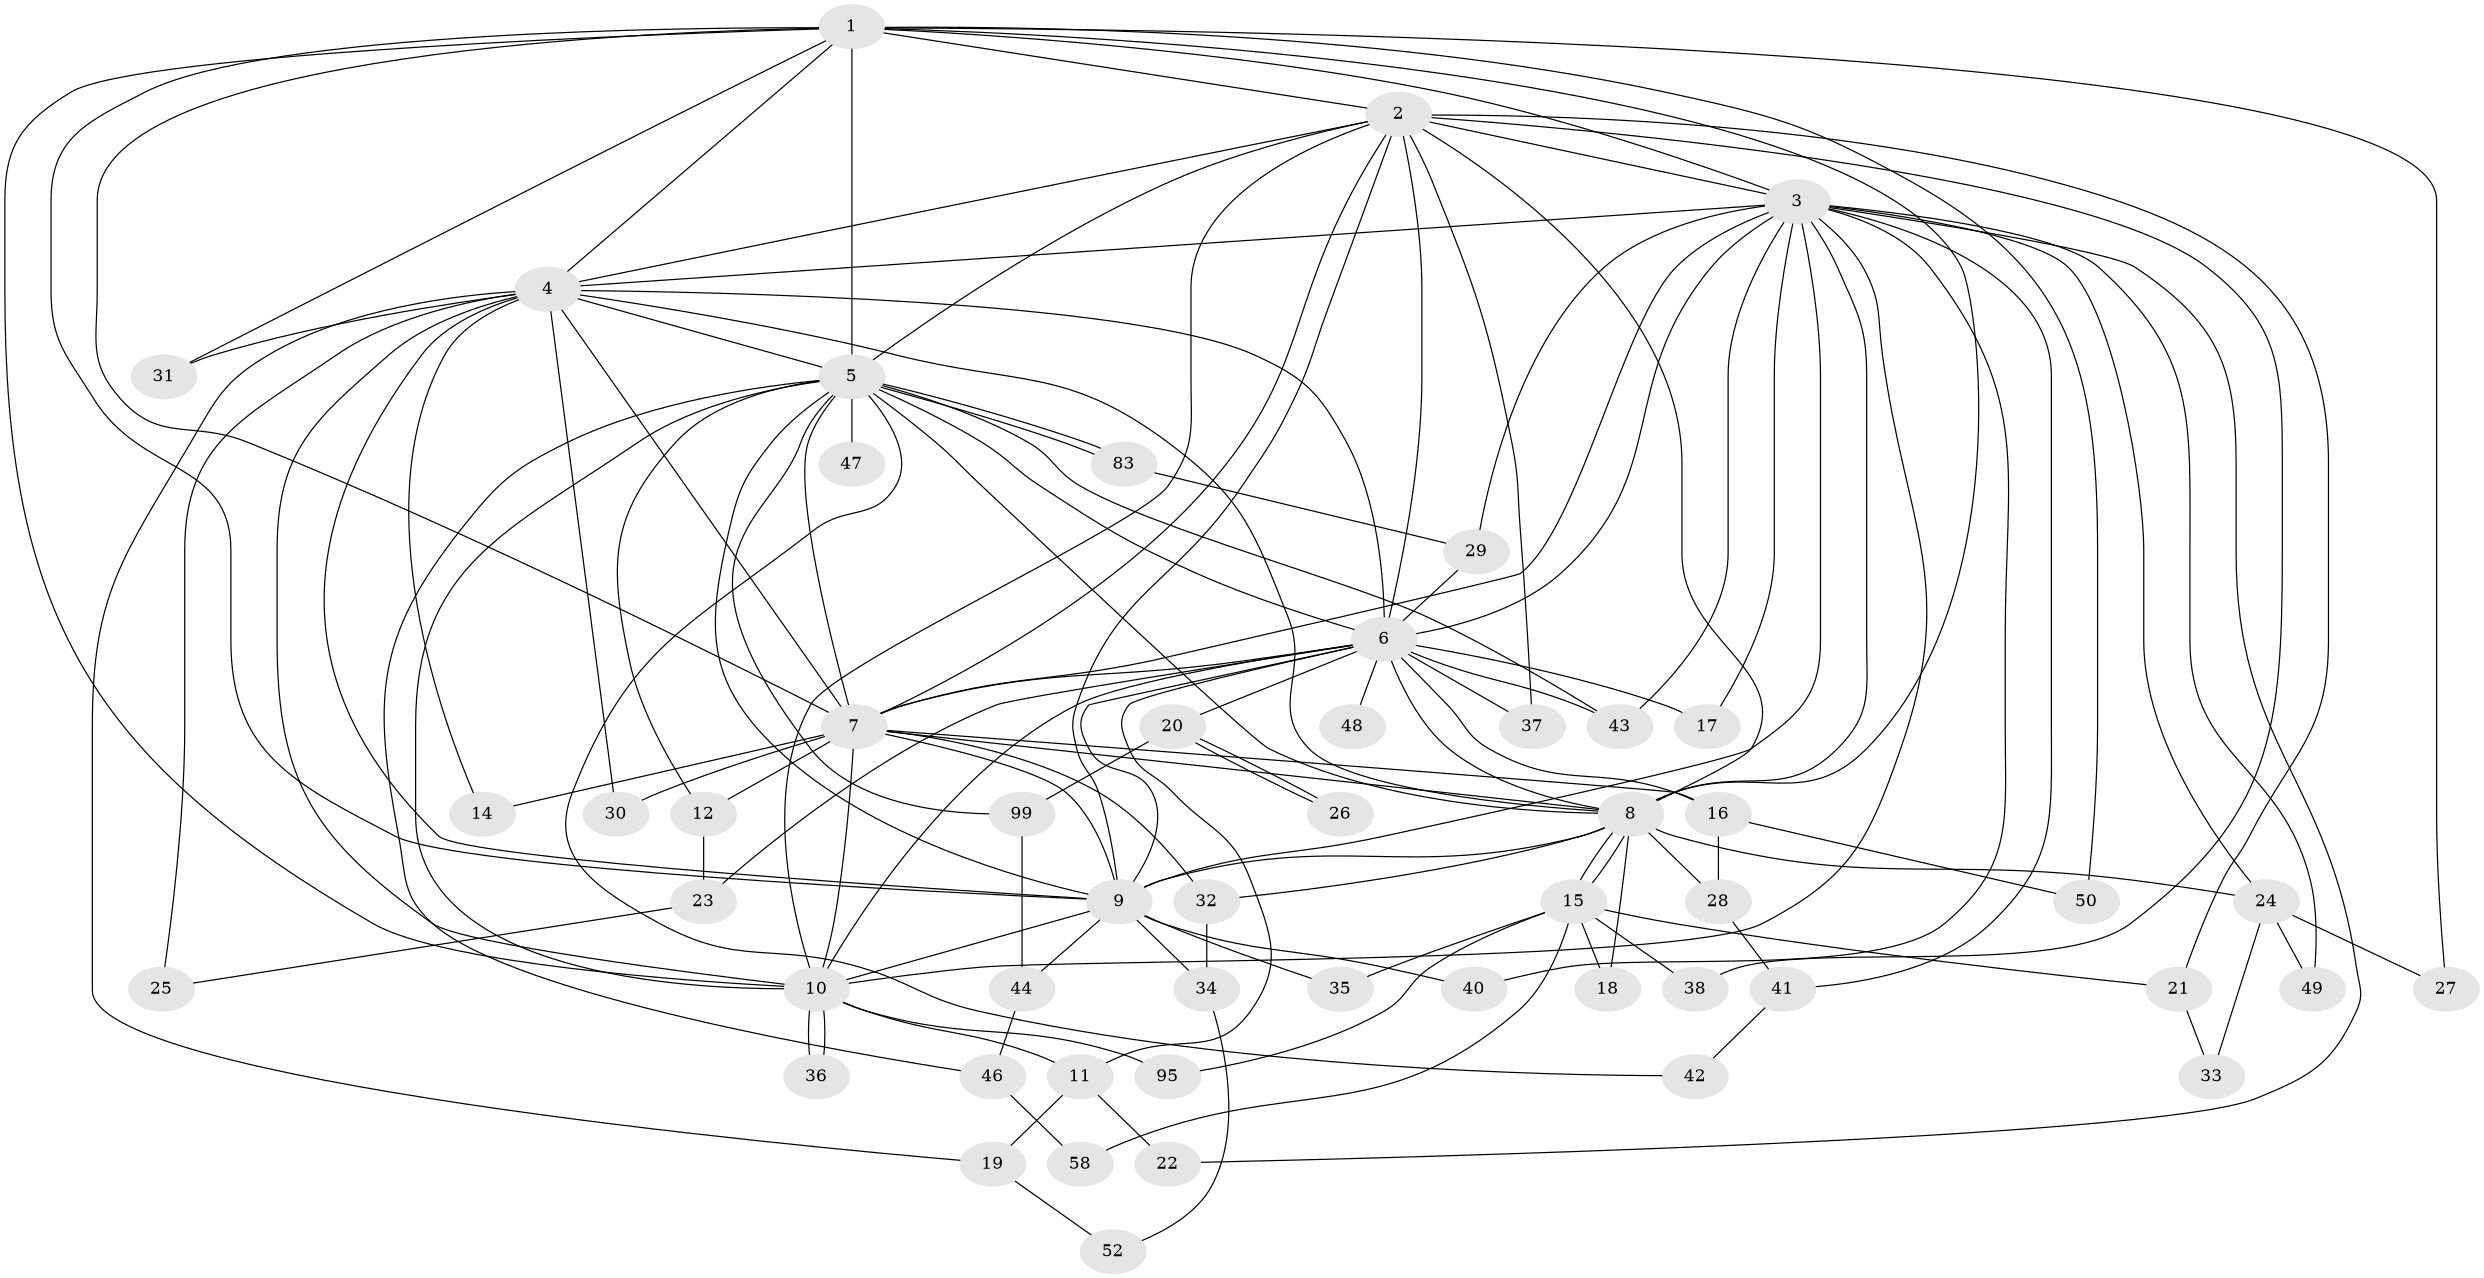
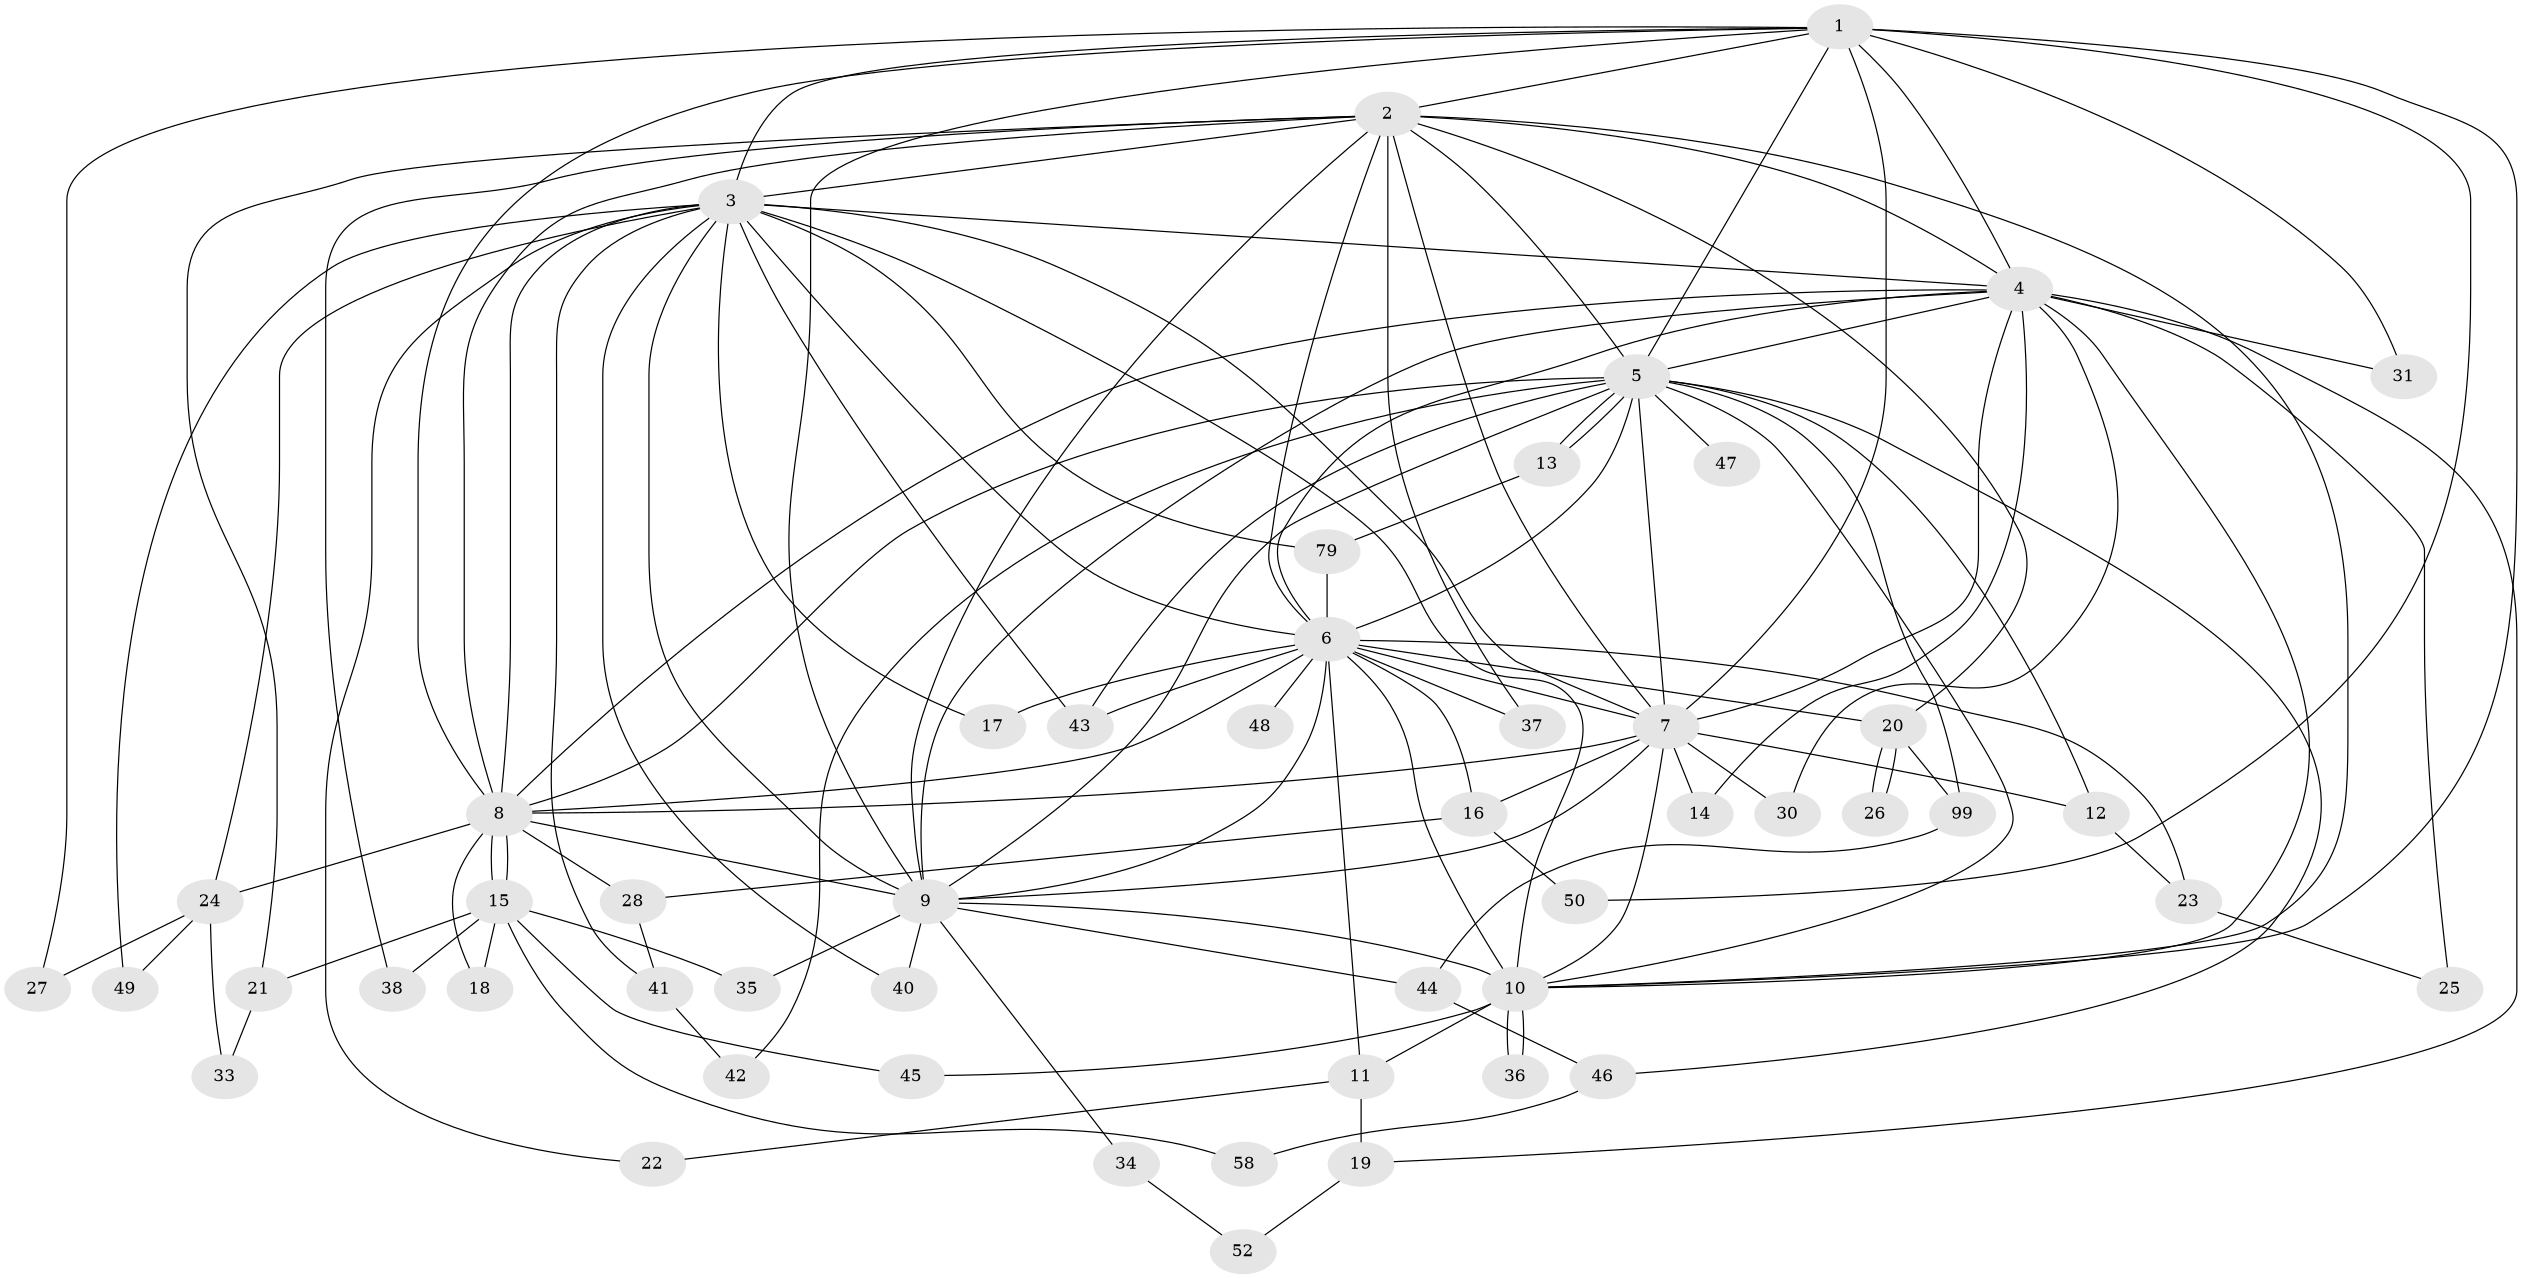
none -> (1849, 337)
(1124, 464) -> (1547, 464)
(1477, 552) -> (1327, 552)
(1207, 902) -> none
(1168, 1077) -> (911, 1077)
